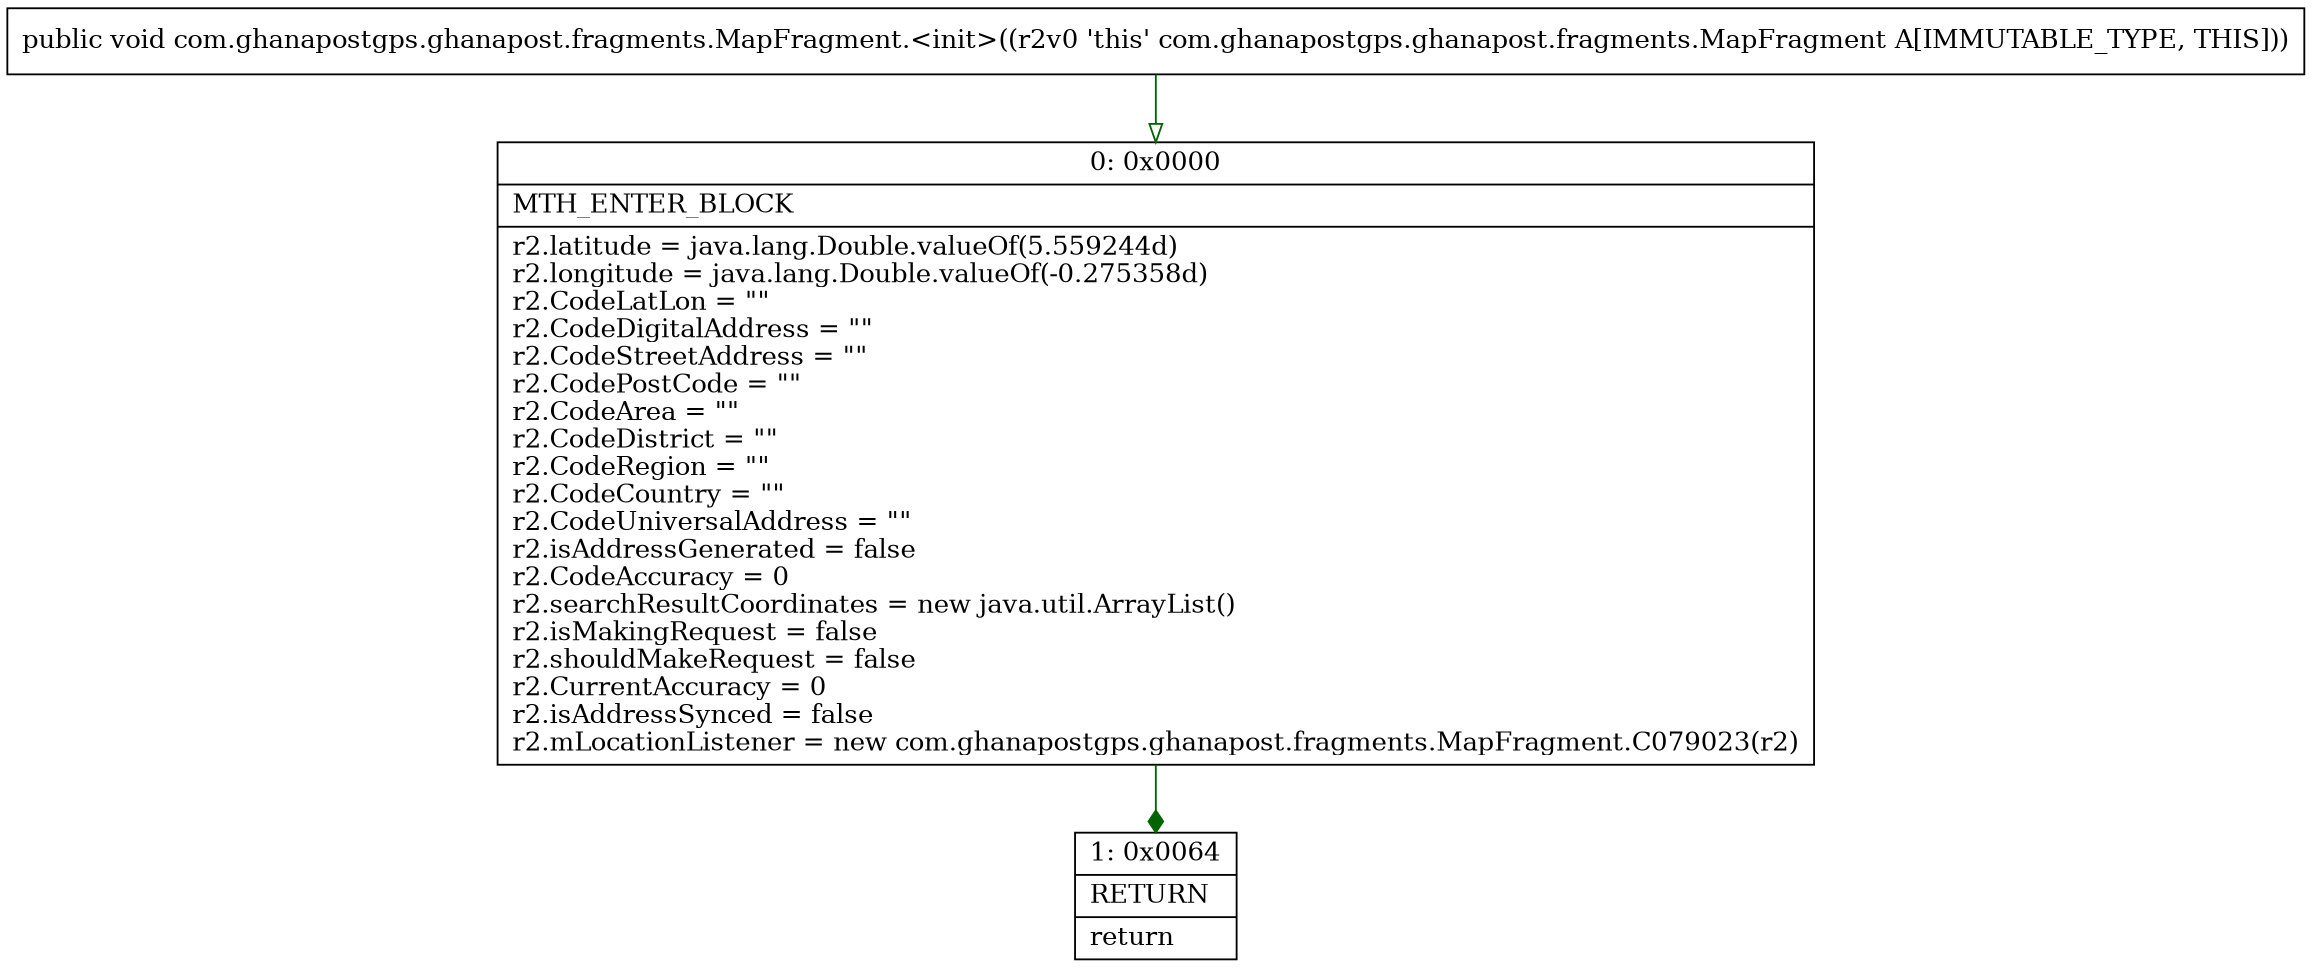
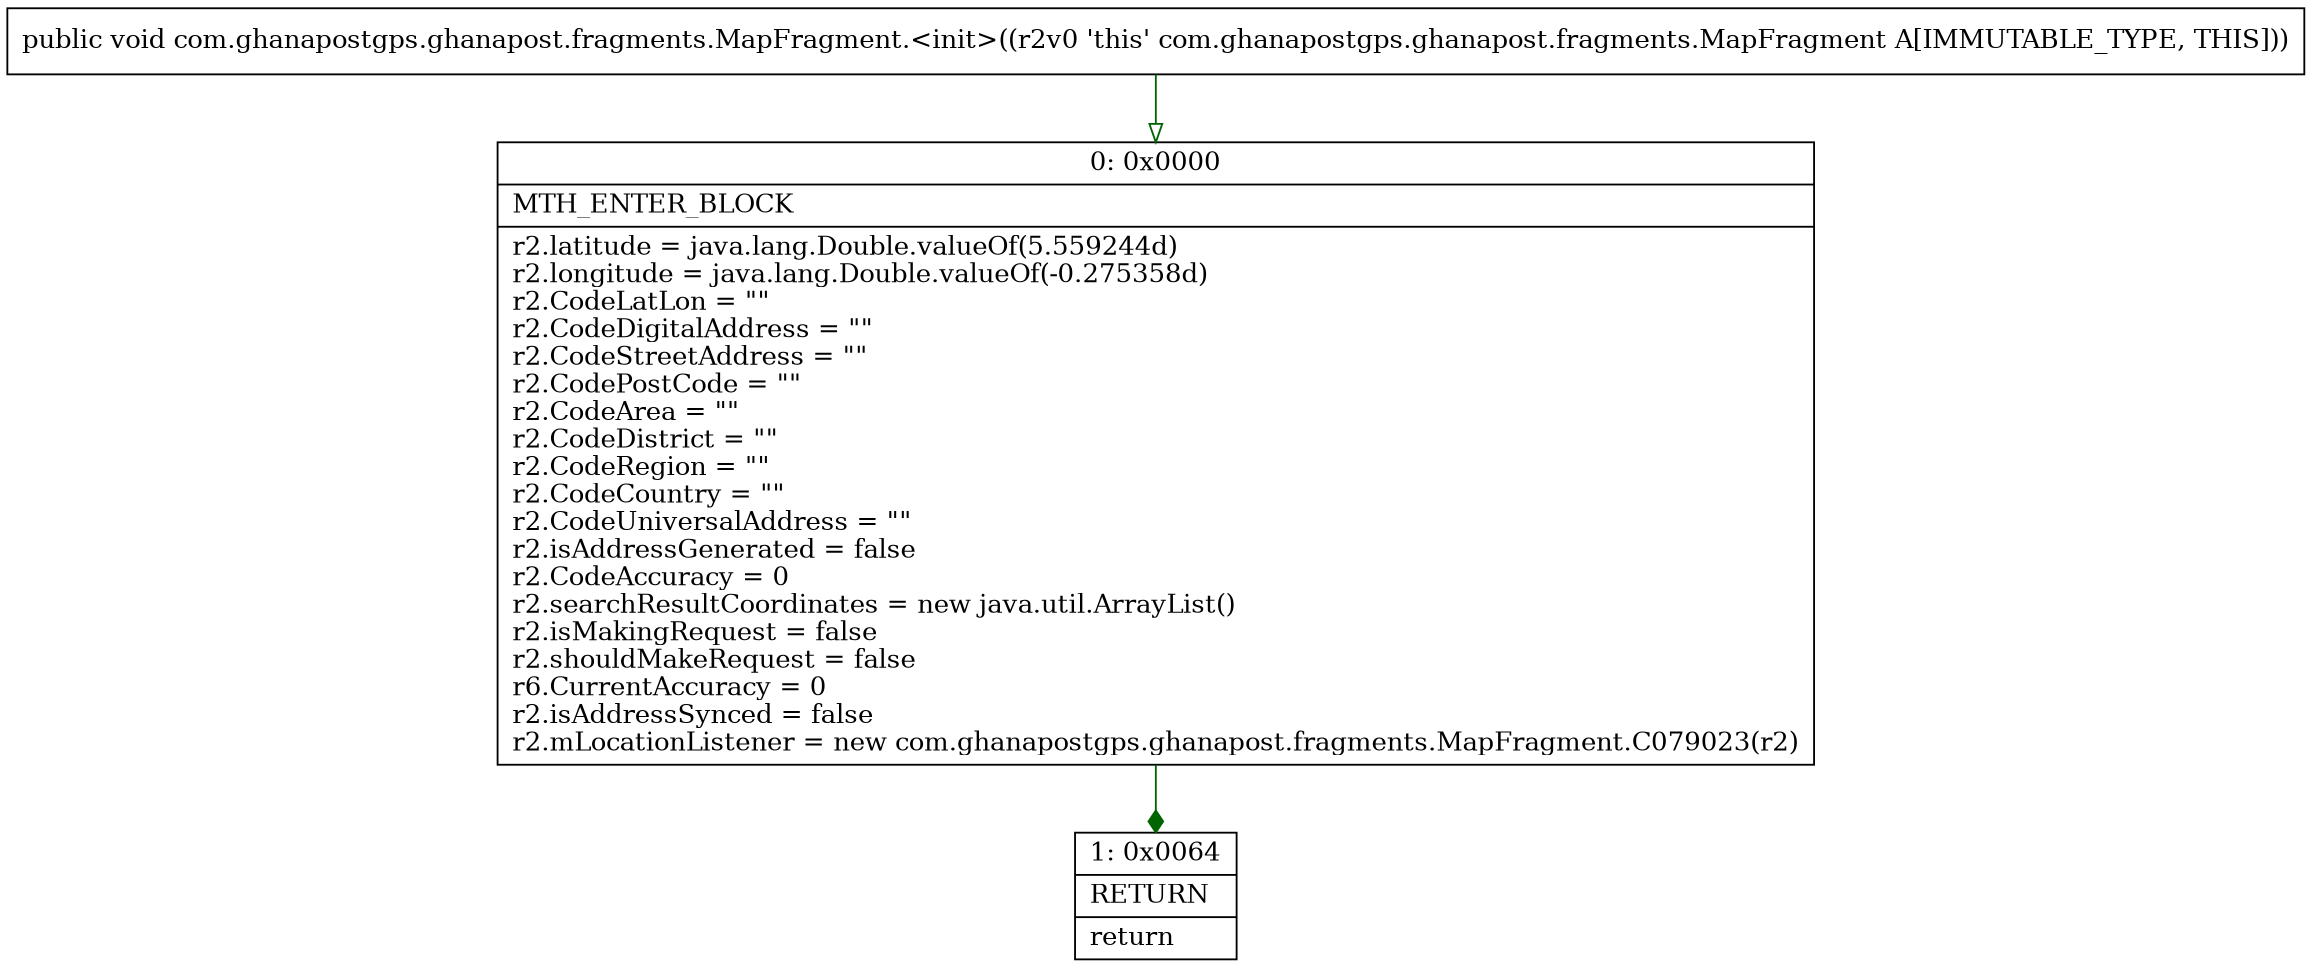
(670, 688) -> (670, 688)
